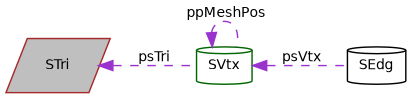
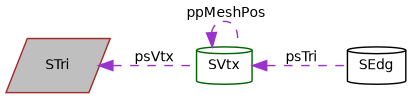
(152, 58) -> (152, 58)
(300, 58) -> (300, 58)
